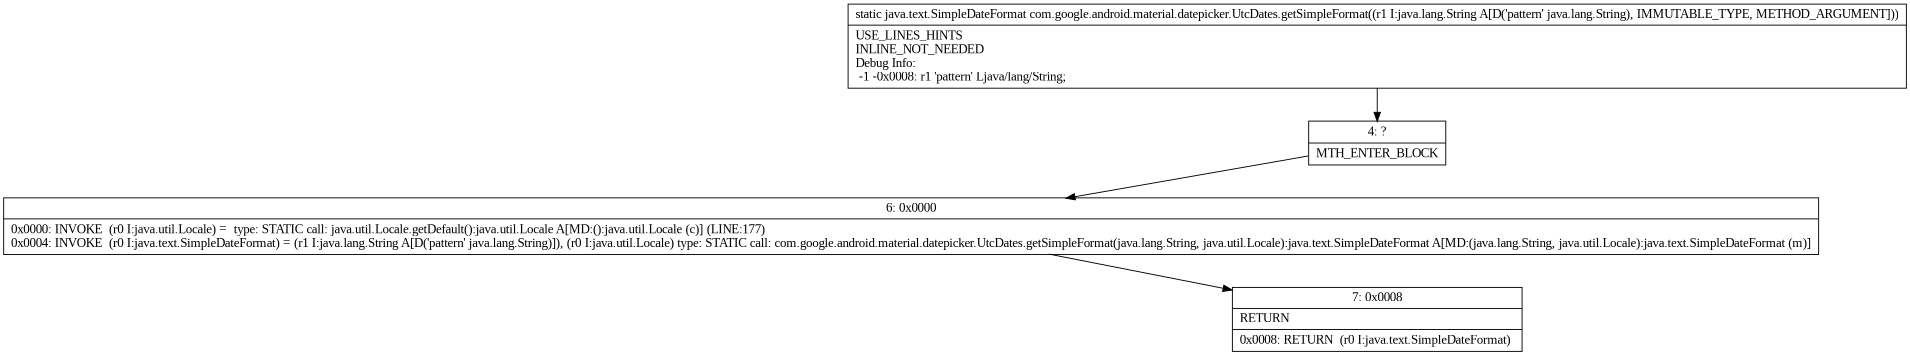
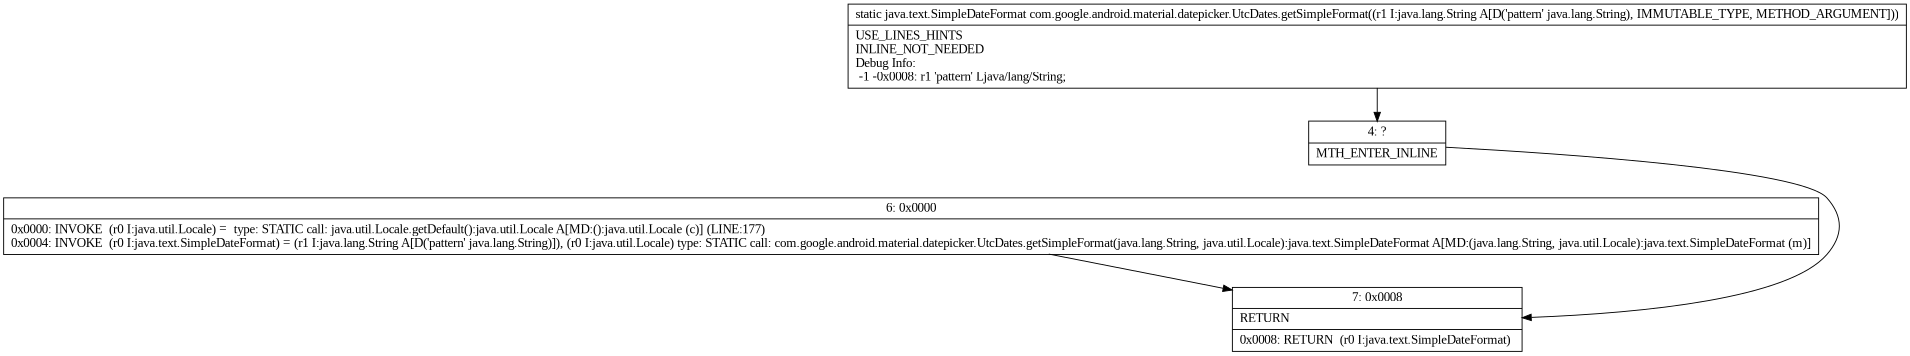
(1377, 154) -> (1377, 154)
(1192, 176) -> (1820, 194)
